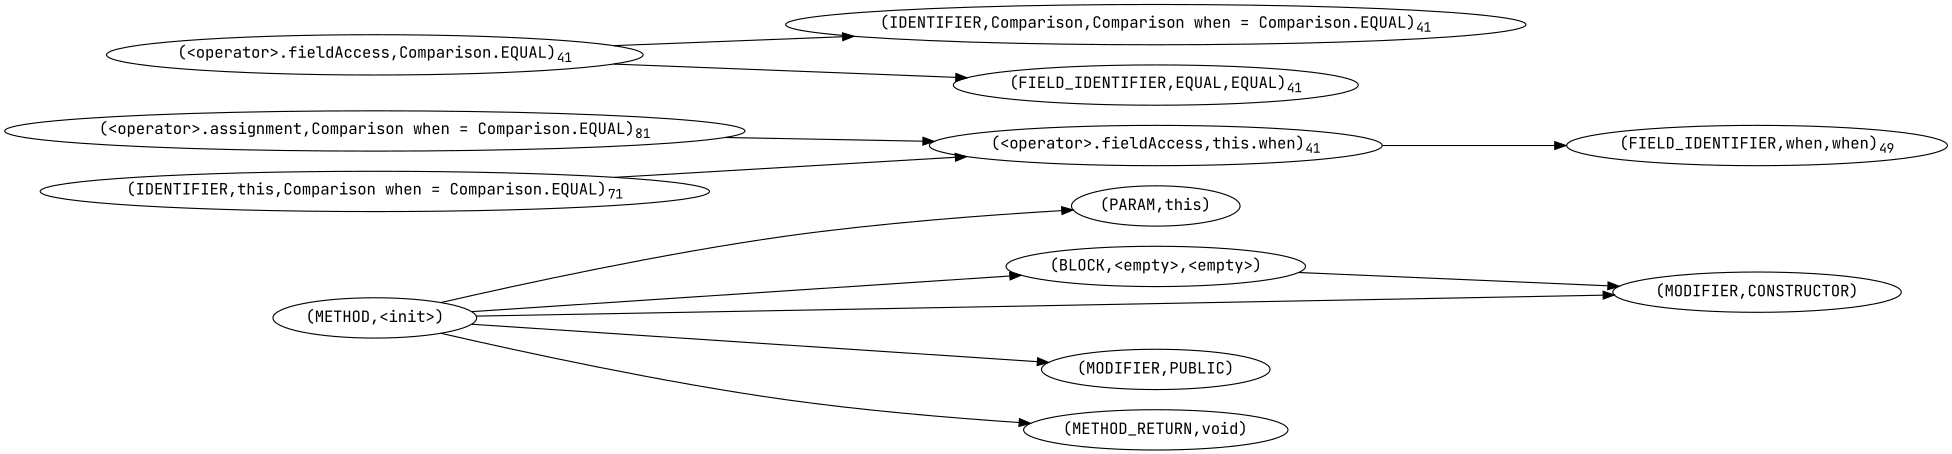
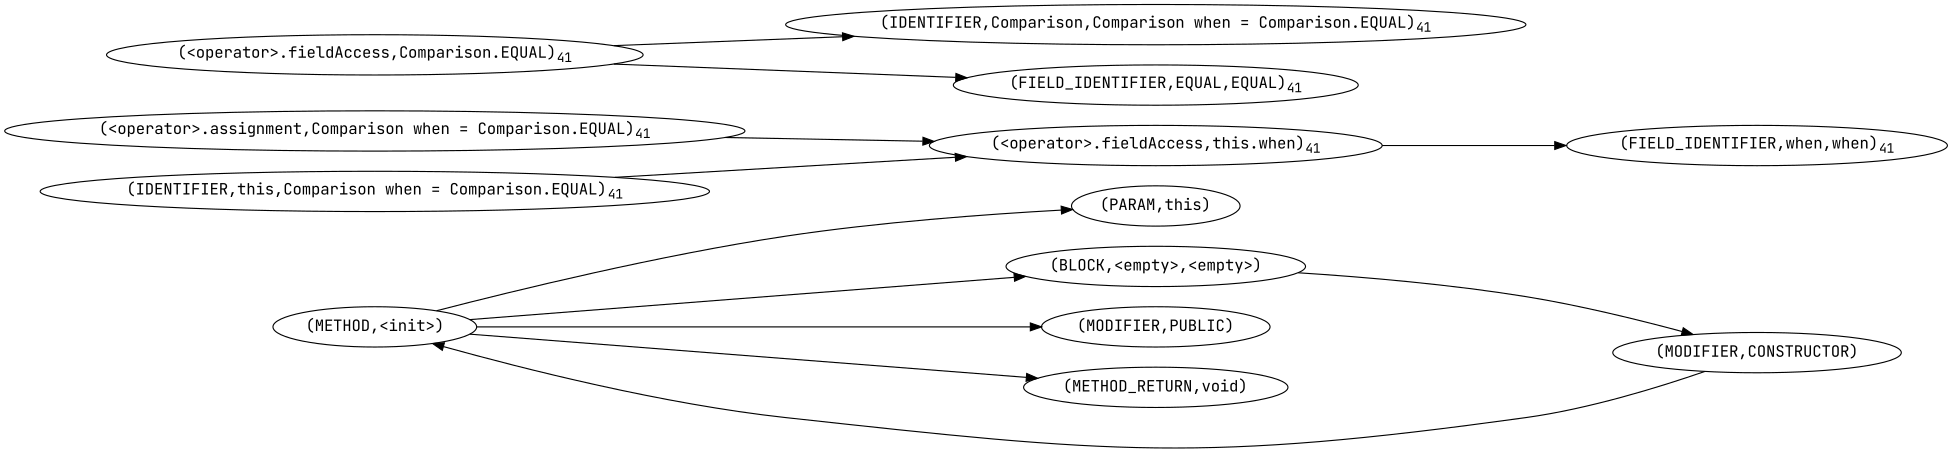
(643, 129) -> (643, 129)
(1887, 144) -> (1887, 144)
(615, 190) -> (615, 190)
(1040, 306) -> (1074, 445)
